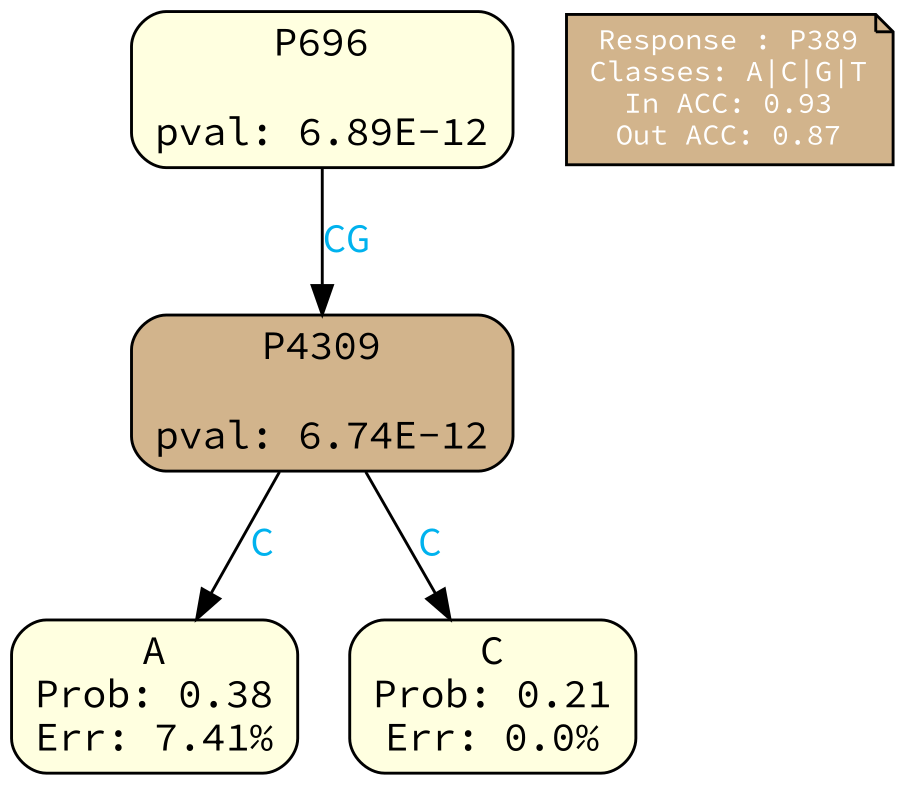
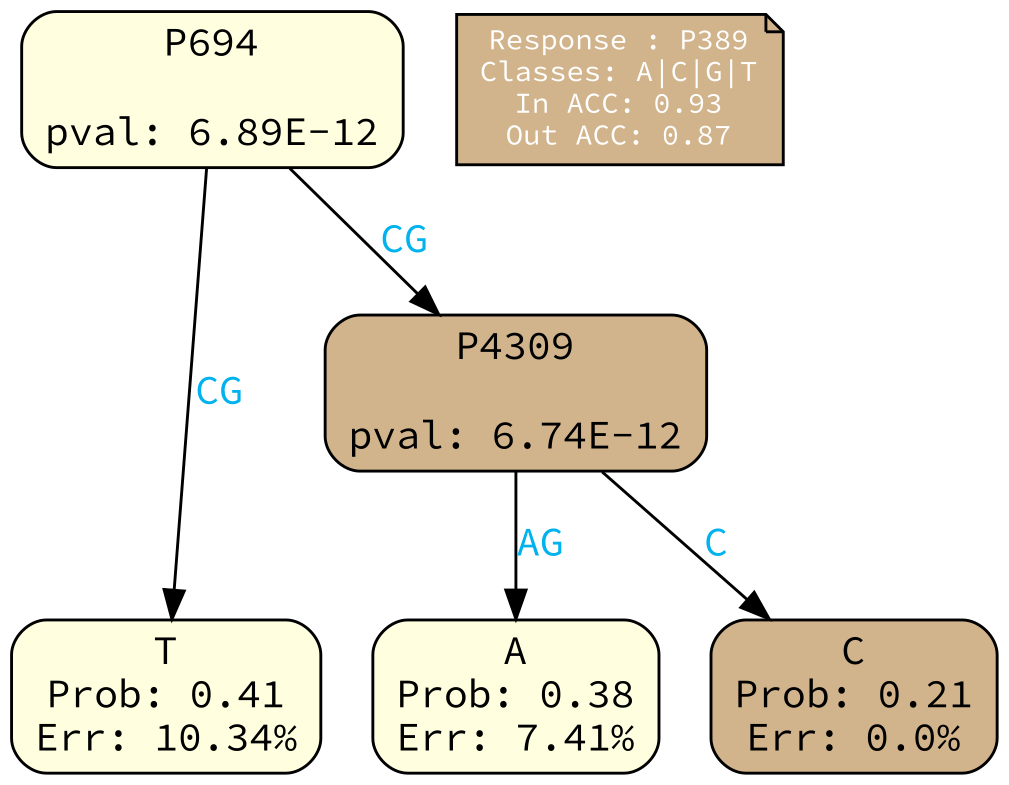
(322, 90) -> (212, 90)
(263, 545) -> (540, 545)
none -> (166, 697)
(493, 697) -> (854, 697)
